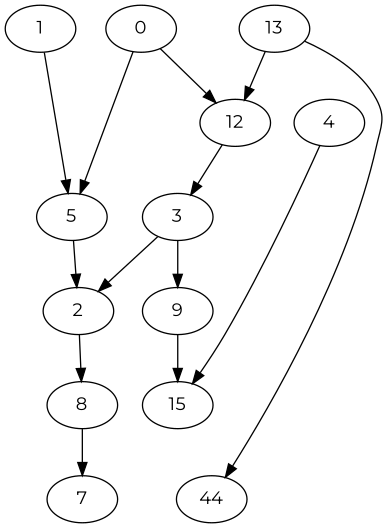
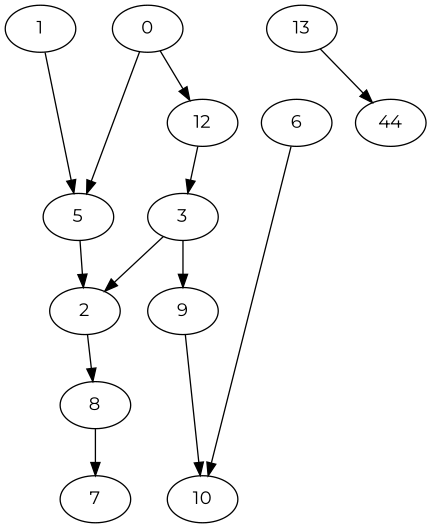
(257, 70) -> none
(329, 123) -> (297, 123)
(178, 405) -> (203, 499)
